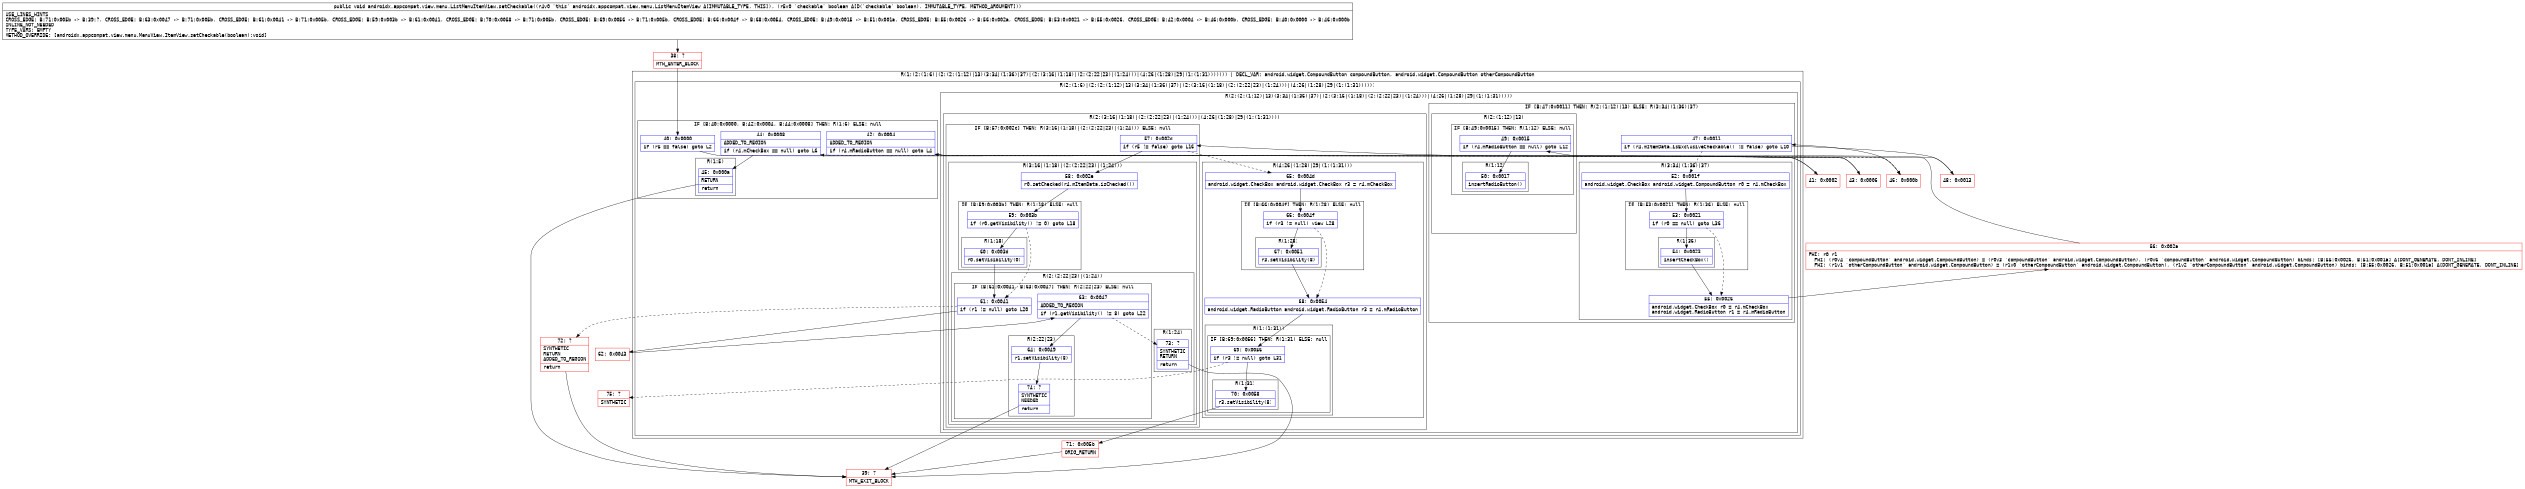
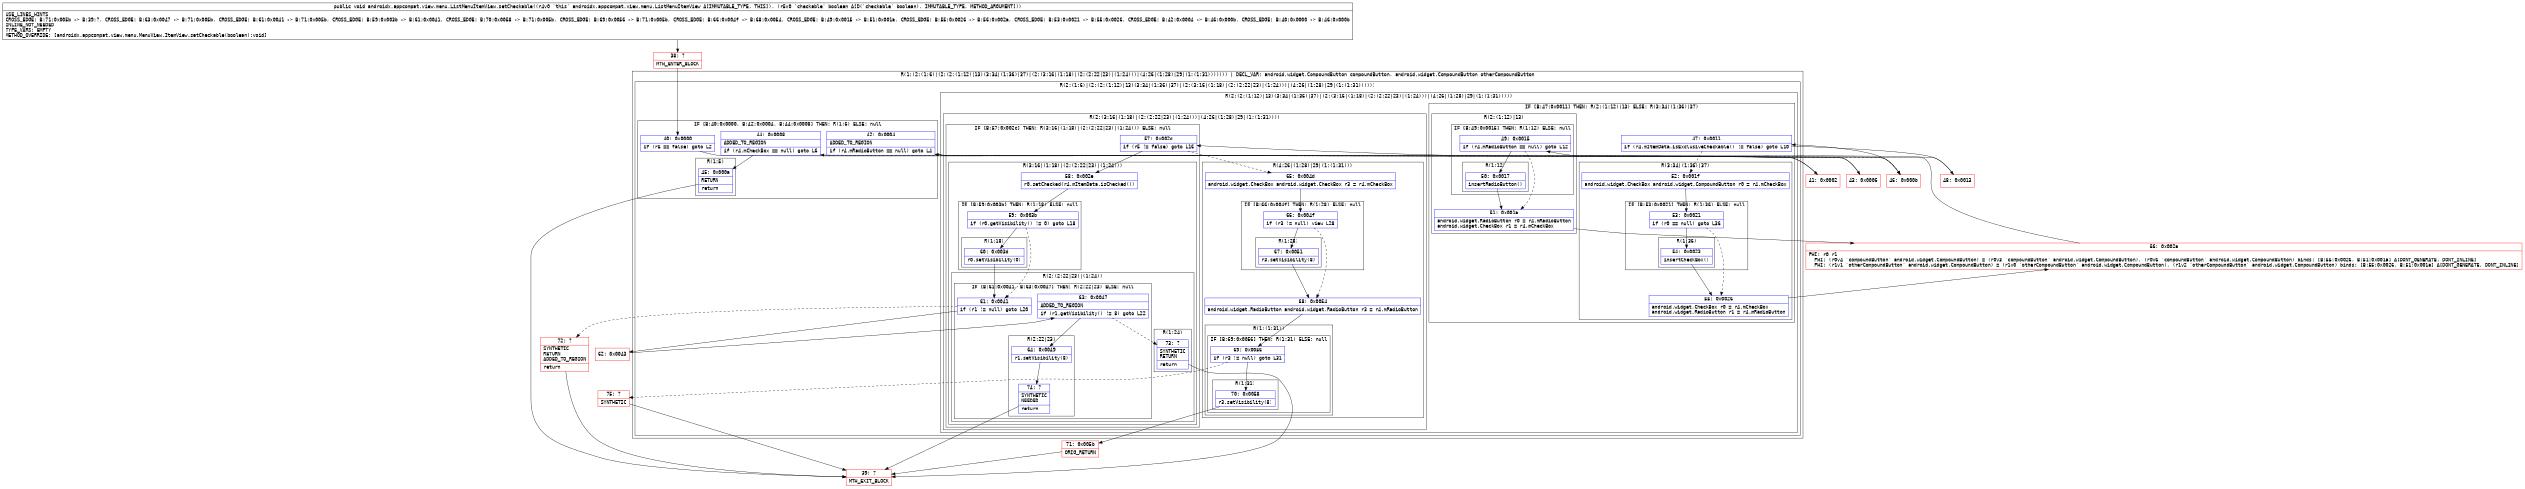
(1419, 156) -> (1419, 156)
none -> (1504, 220)
none -> (725, 433)
